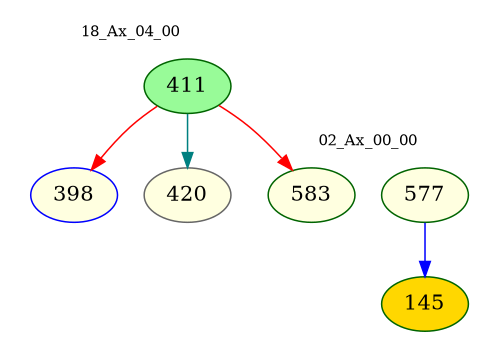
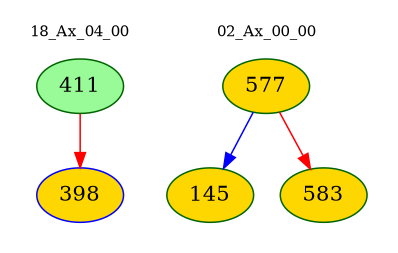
(266, 142) -> (291, 134)
(74, 195) -> (80, 195)
(188, 195) -> none
(312, 195) -> (324, 195)
(425, 195) -> (266, 86)
